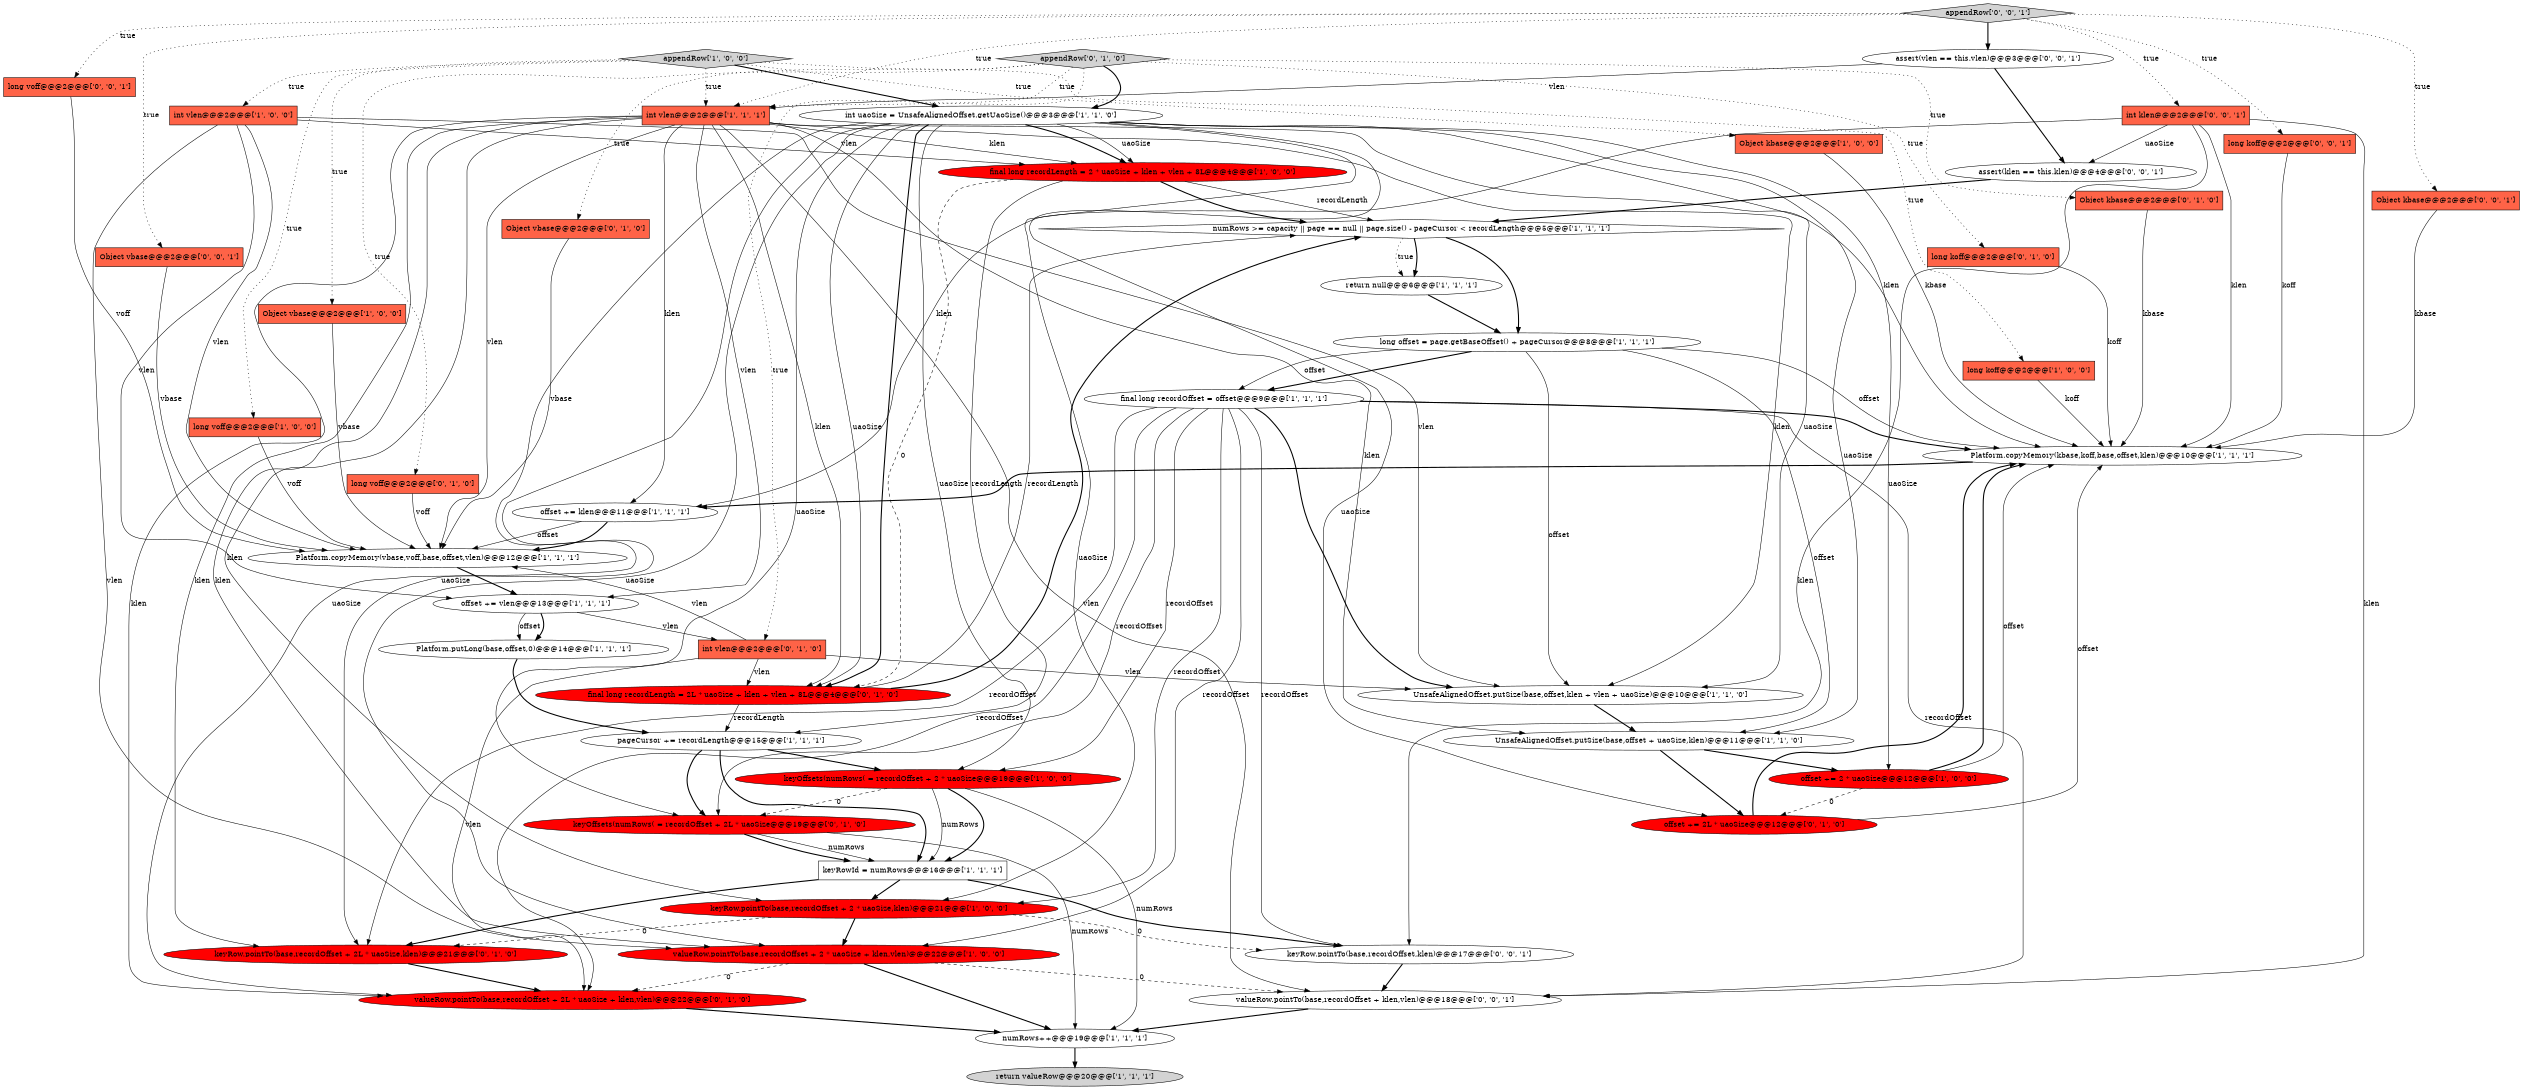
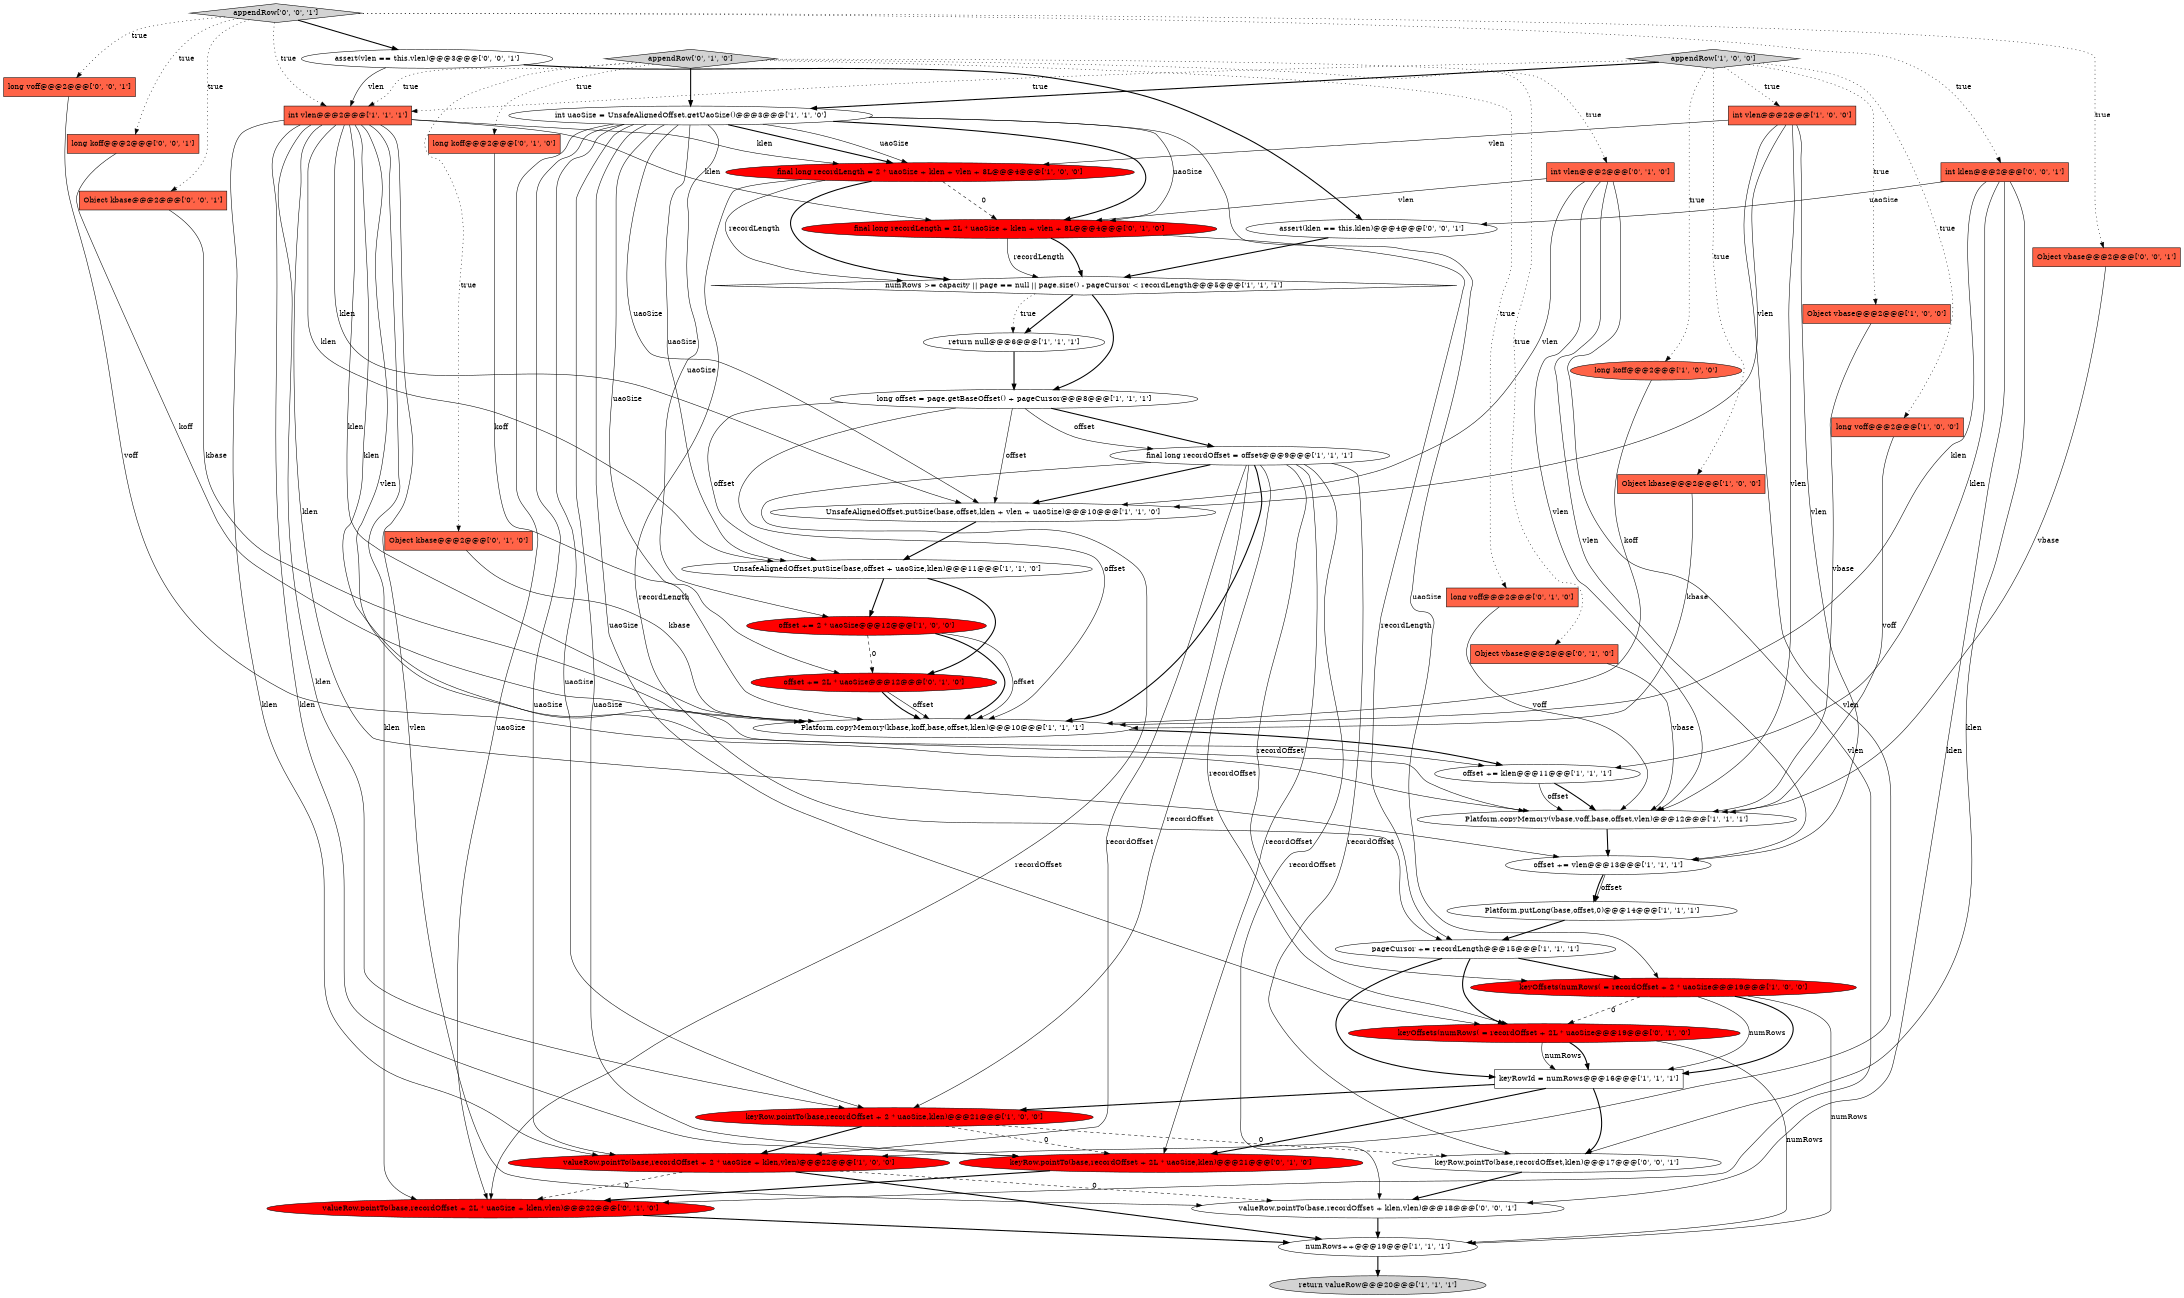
(749, 371) -> (310, 512)
(2029, 371) -> (1656, 371)
(644, 626) -> (1604, 584)
